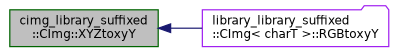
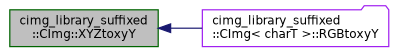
(296, 28) -> (296, 28)
